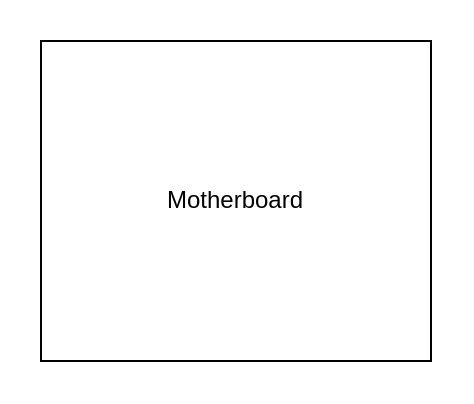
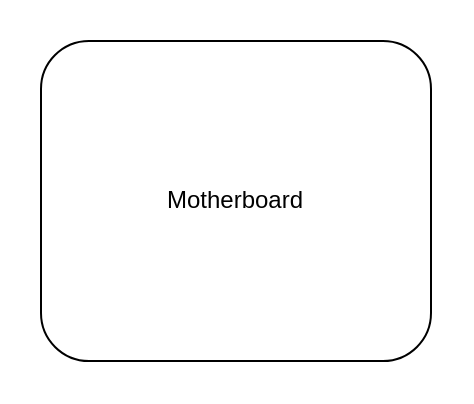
(236, 201) -> (236, 201)
